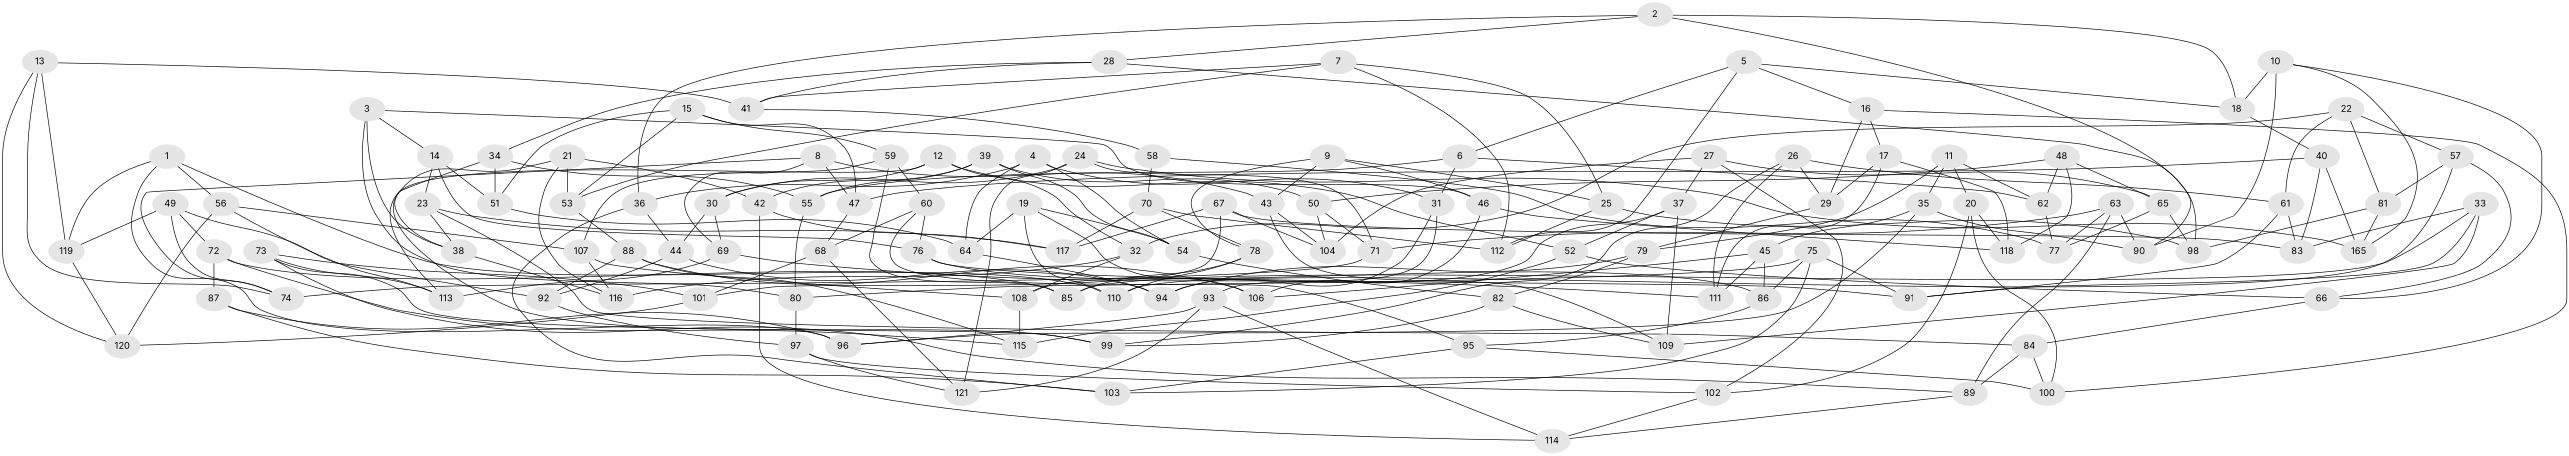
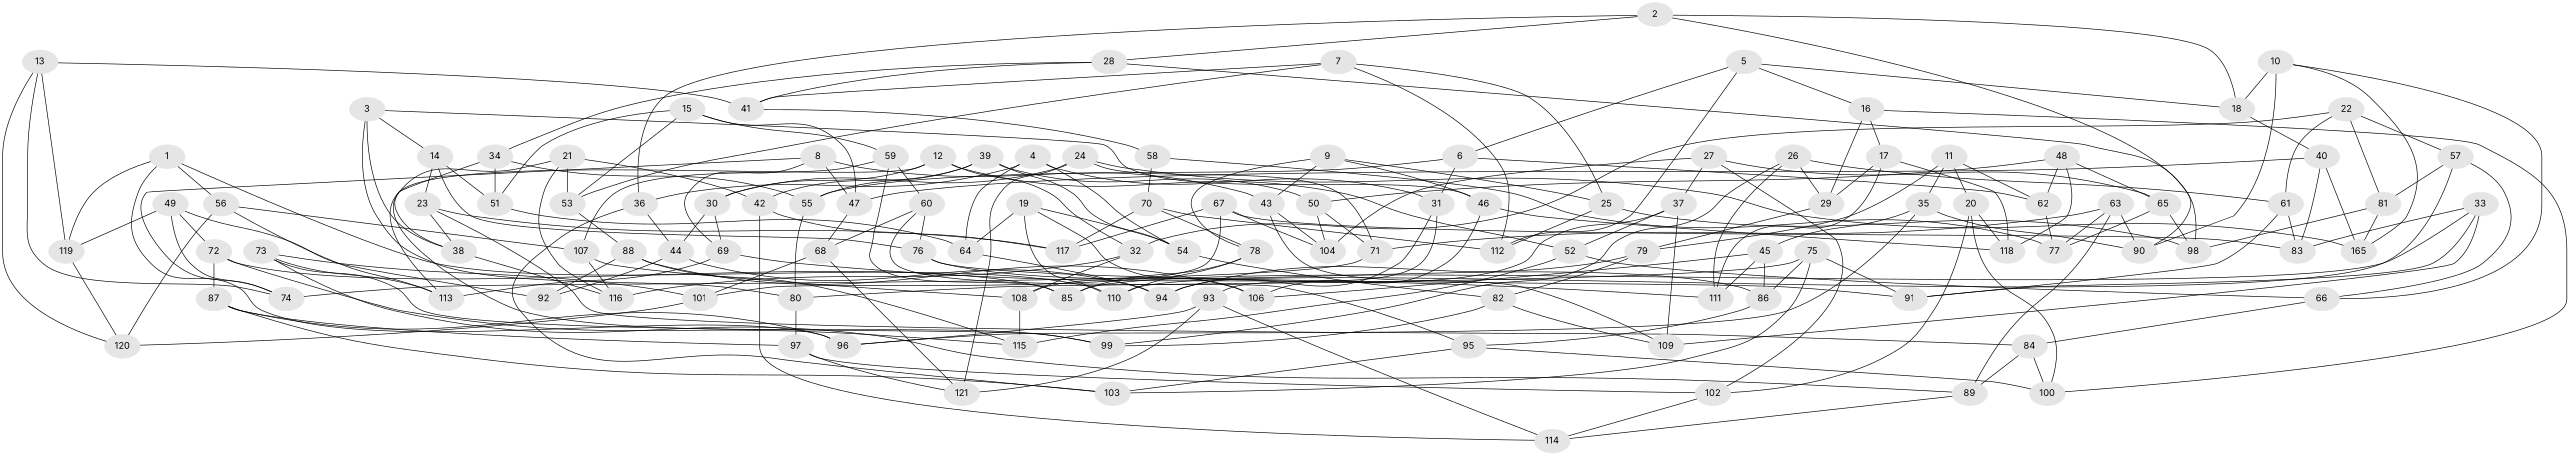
(689, 334) -> (502, 336)
